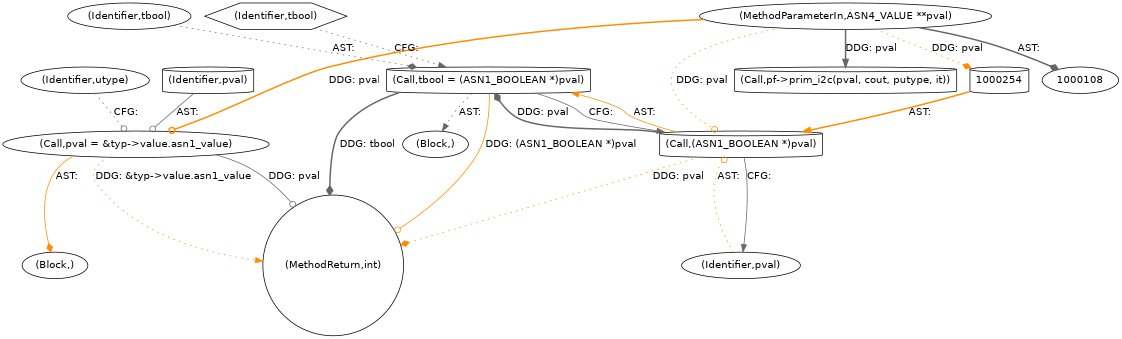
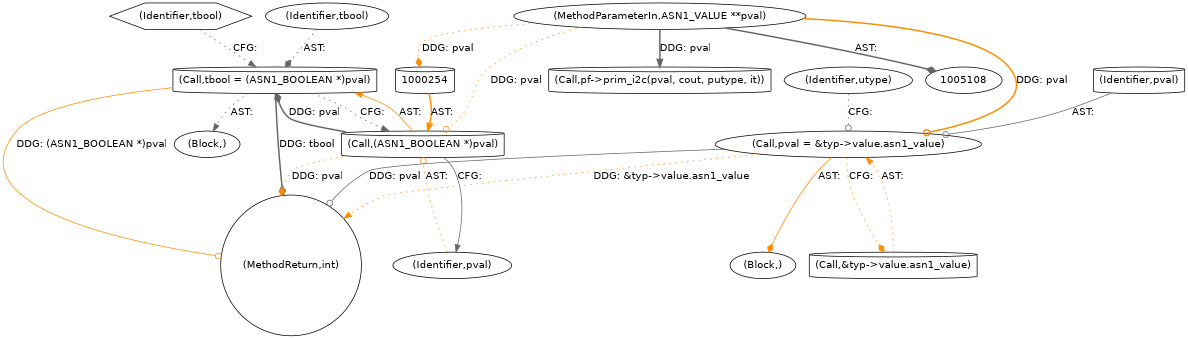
(846, 16) -> (660, 16)
(1080, 80) -> (964, 80)
(594, 119) -> (348, 109)
none -> (893, 265)
